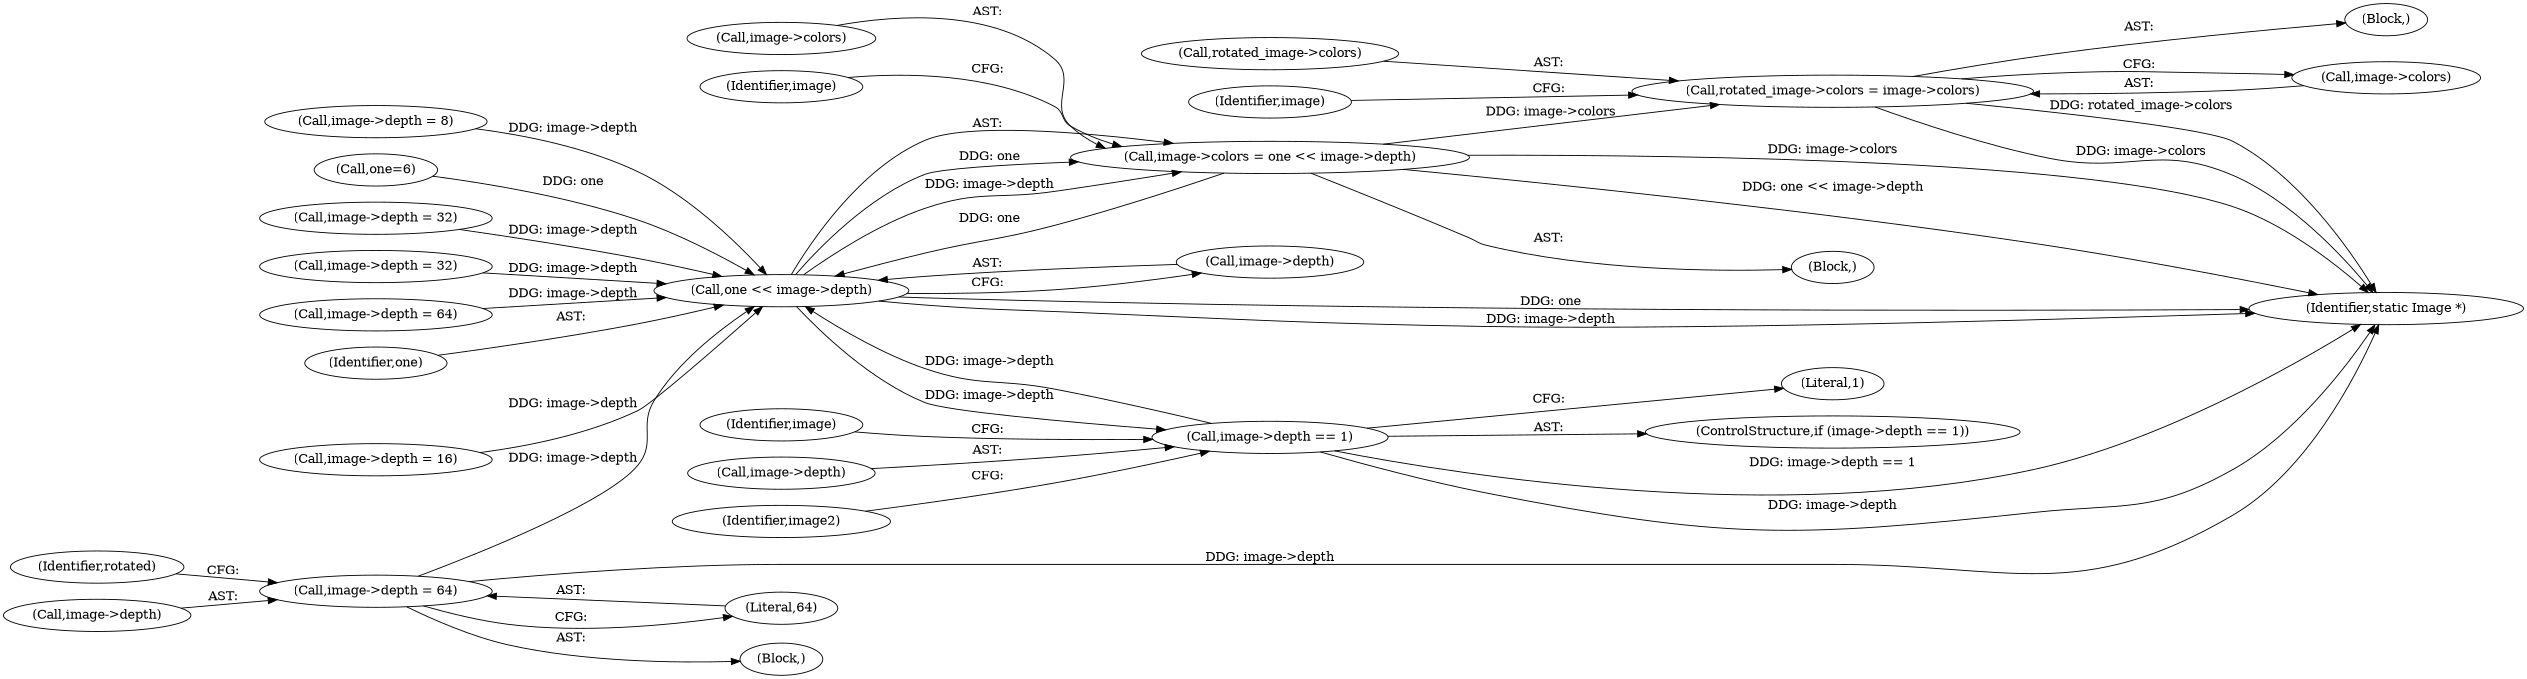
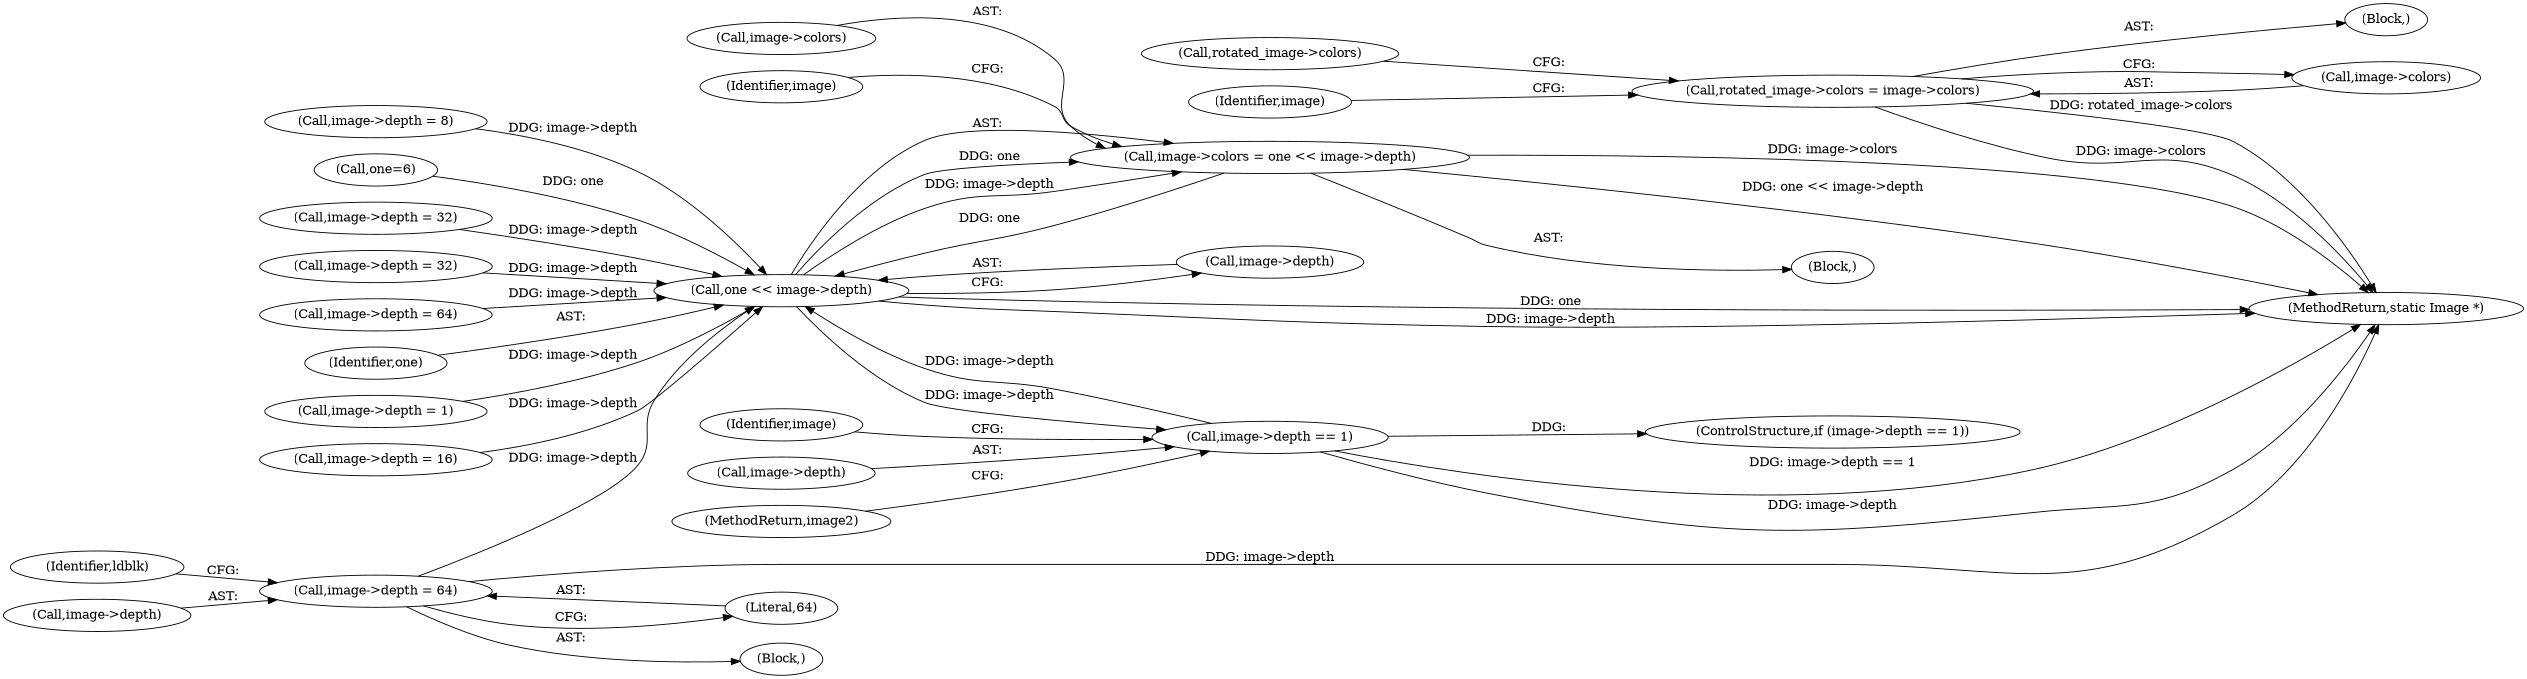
(1551, 63) -> (1551, 63)
(1547, 125) -> none
(2386, 309) -> (2386, 309)
(1833, 384) -> none
none -> (376, 411)
(1551, 428) -> (1551, 428)
(781, 521) -> (781, 521)
(97, 567) -> (97, 567)
